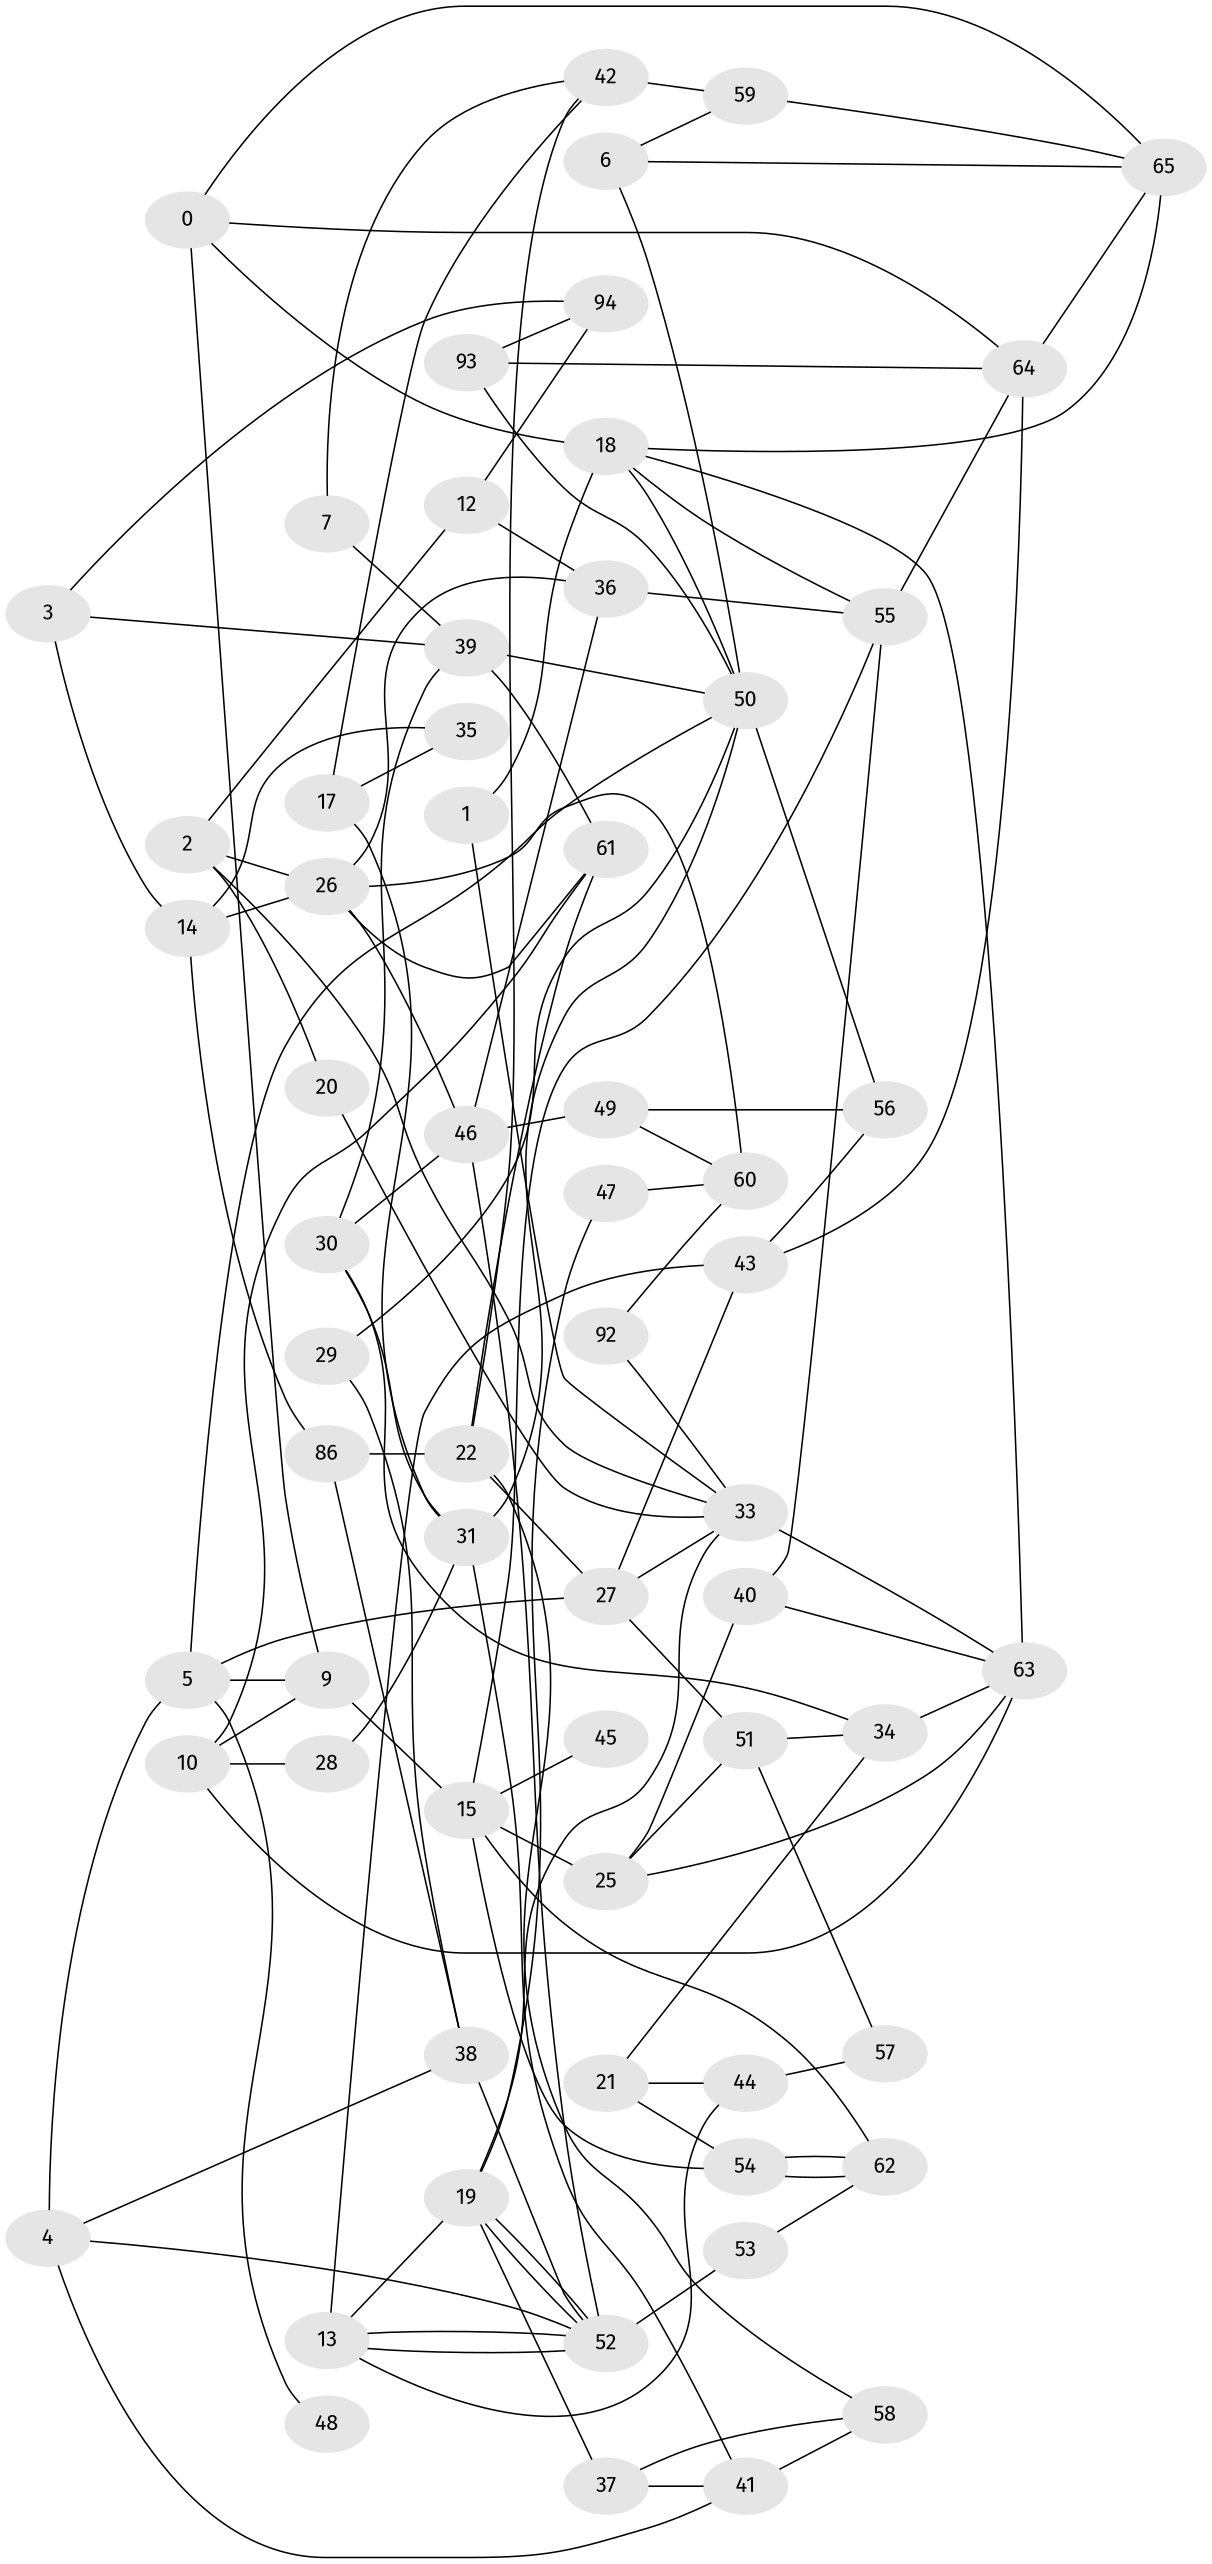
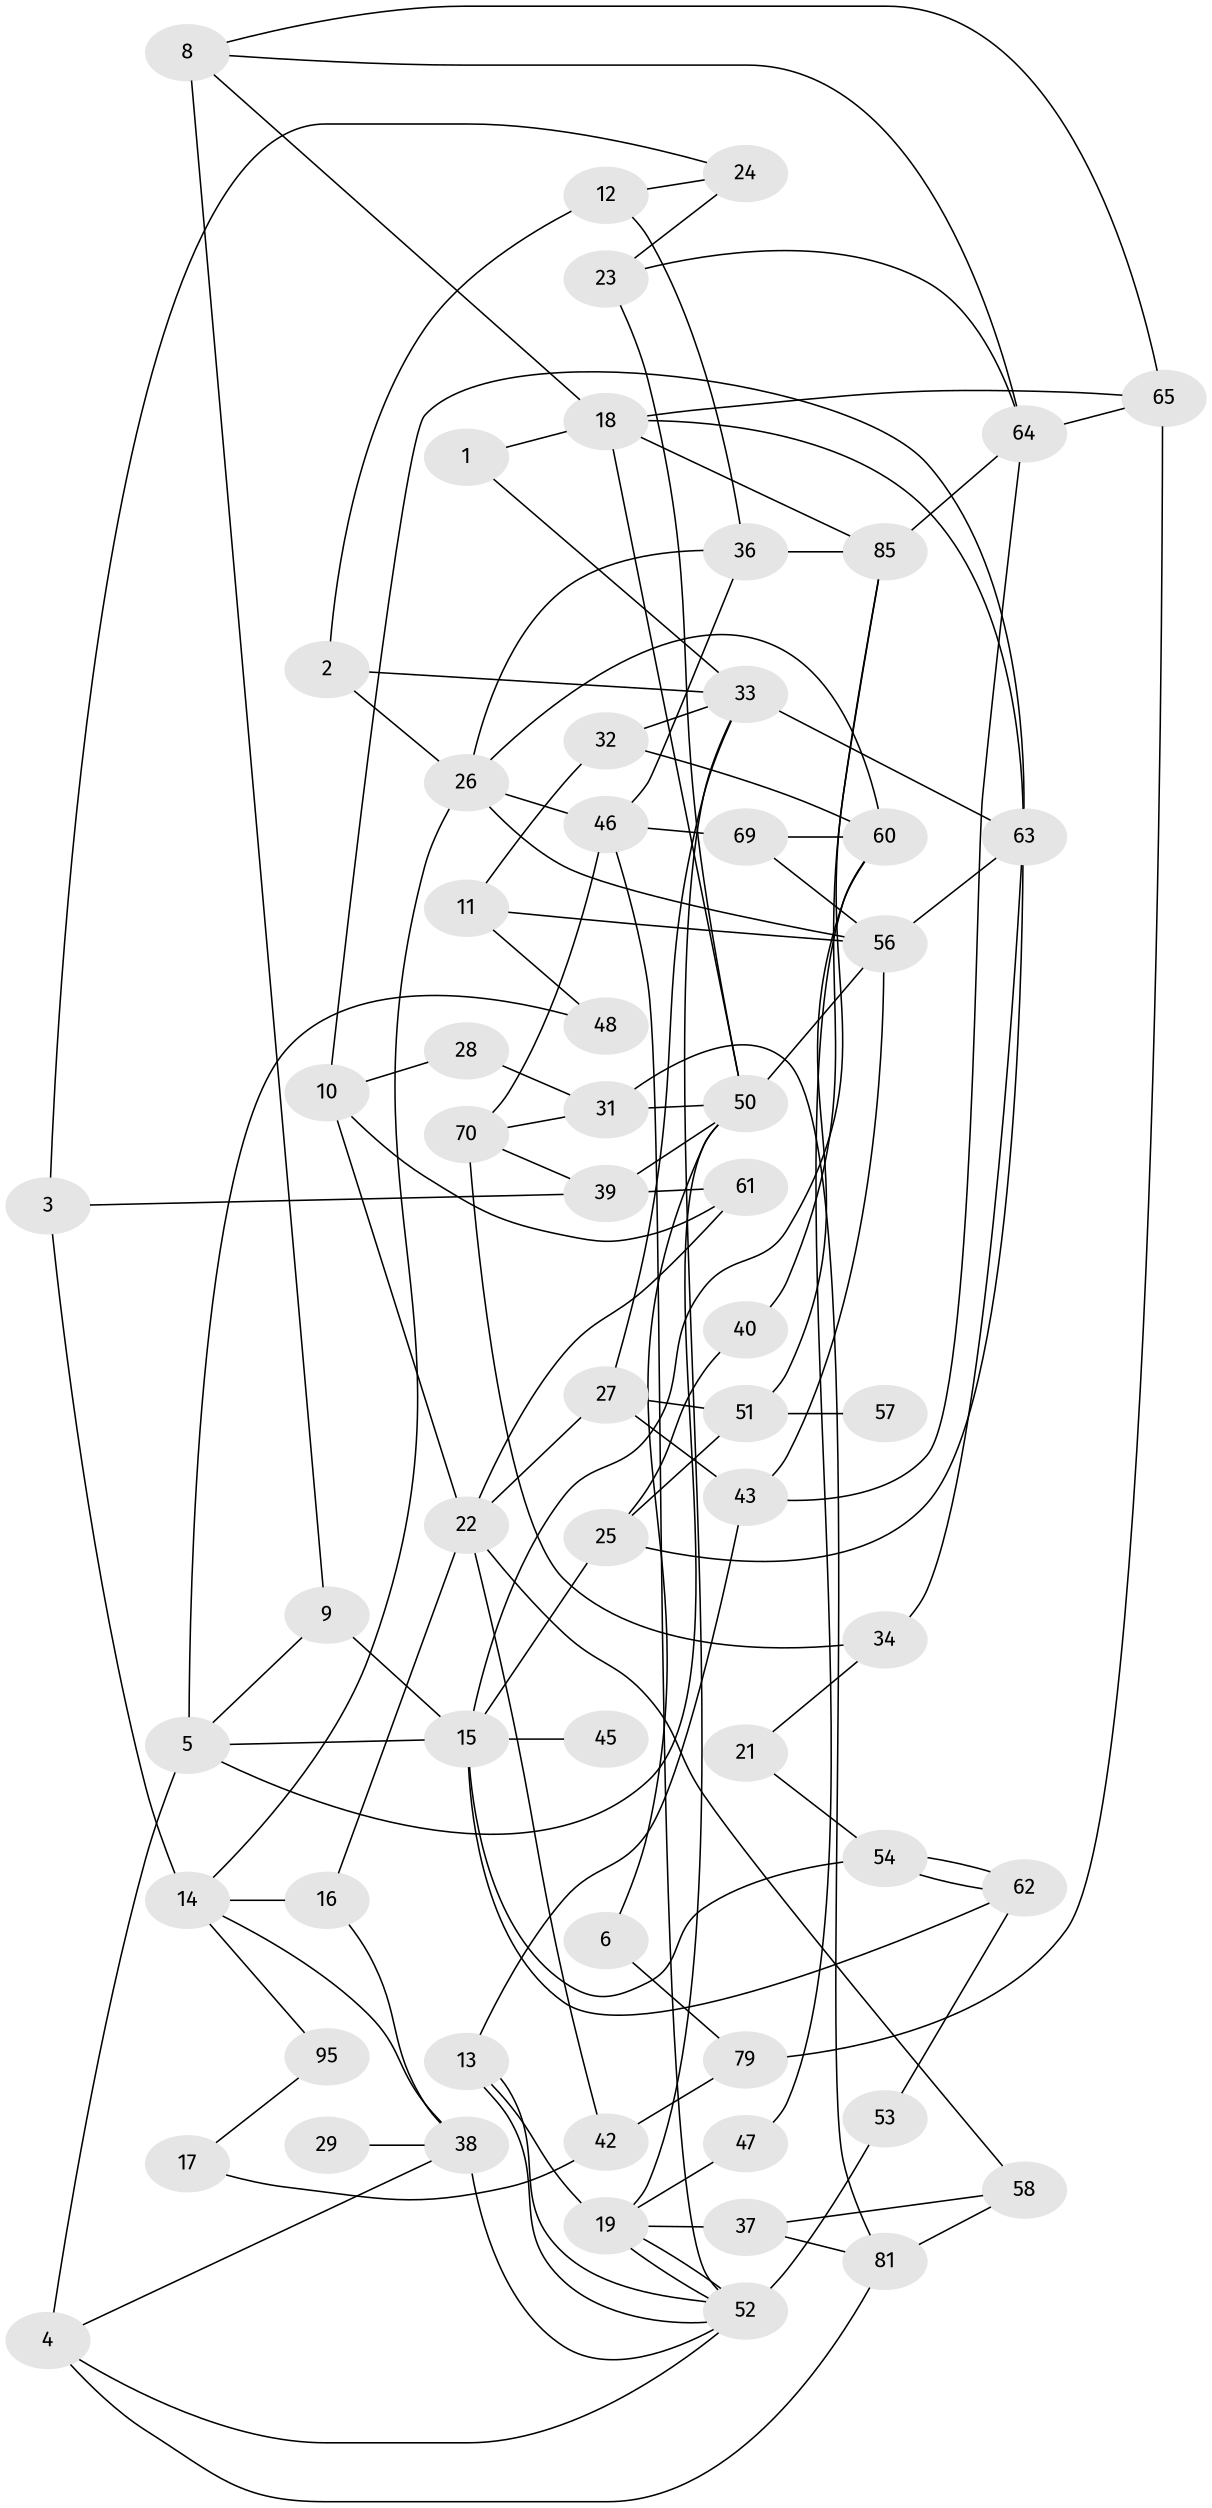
(746, 96) -> (746, 2060)
(885, 164) -> none
(188, 220) -> (188, 53)
(606, 304) -> (746, 174)
(467, 363) -> (606, 279)
(327, 524) -> none
(885, 617) -> (885, 552)
(467, 732) -> (327, 2057)
none -> (467, 908)
(587, 934) -> none
(479, 977) -> (656, 897)
(327, 1088) -> none
(606, 1110) -> (746, 837)
(397, 1170) -> none
(327, 1245) -> (467, 1135)
(606, 1336) -> (606, 741)
(327, 1454) -> (327, 1900)
(381, 1618) -> (337, 1742)
(885, 1634) -> (955, 890)
(257, 1722) -> (397, 1309)
(815, 1737) -> (822, 1128)
none -> (352, 1999)
(746, 2083) -> none
(746, 2486) -> (885, 2261)
